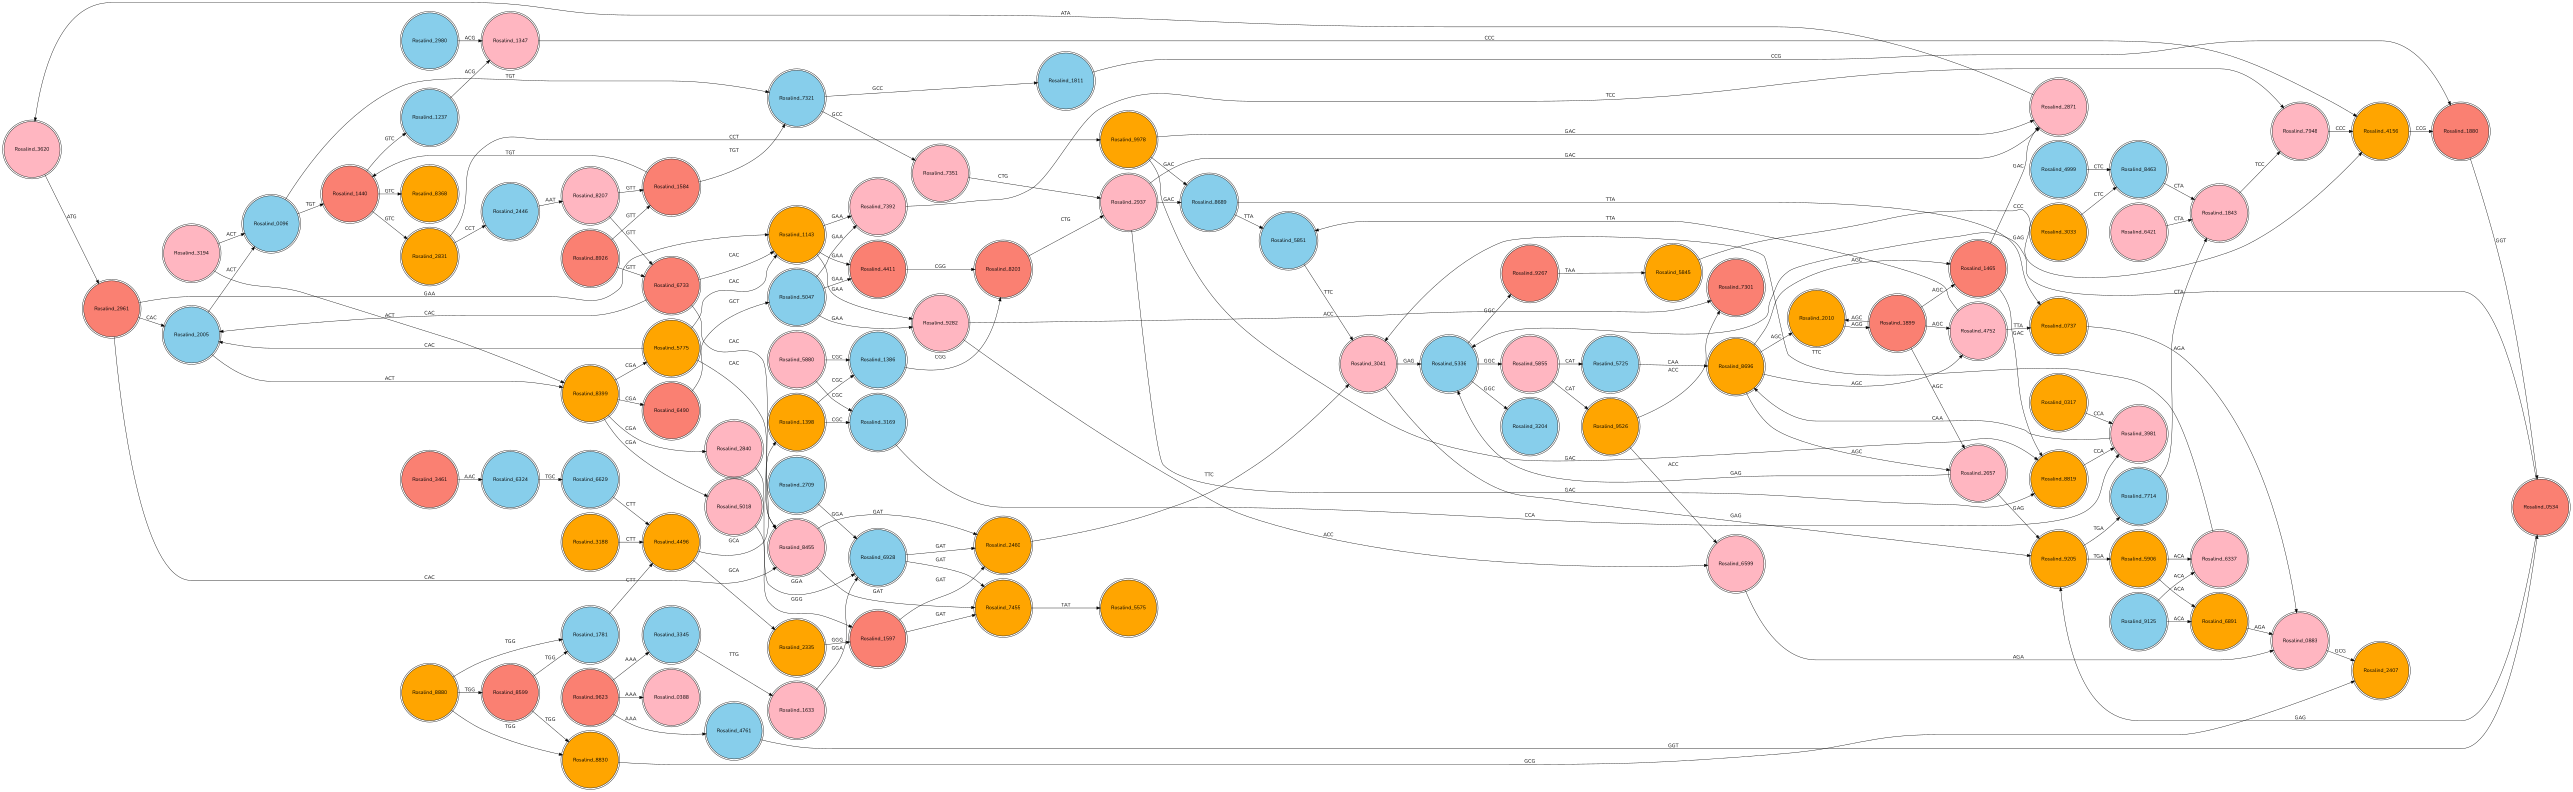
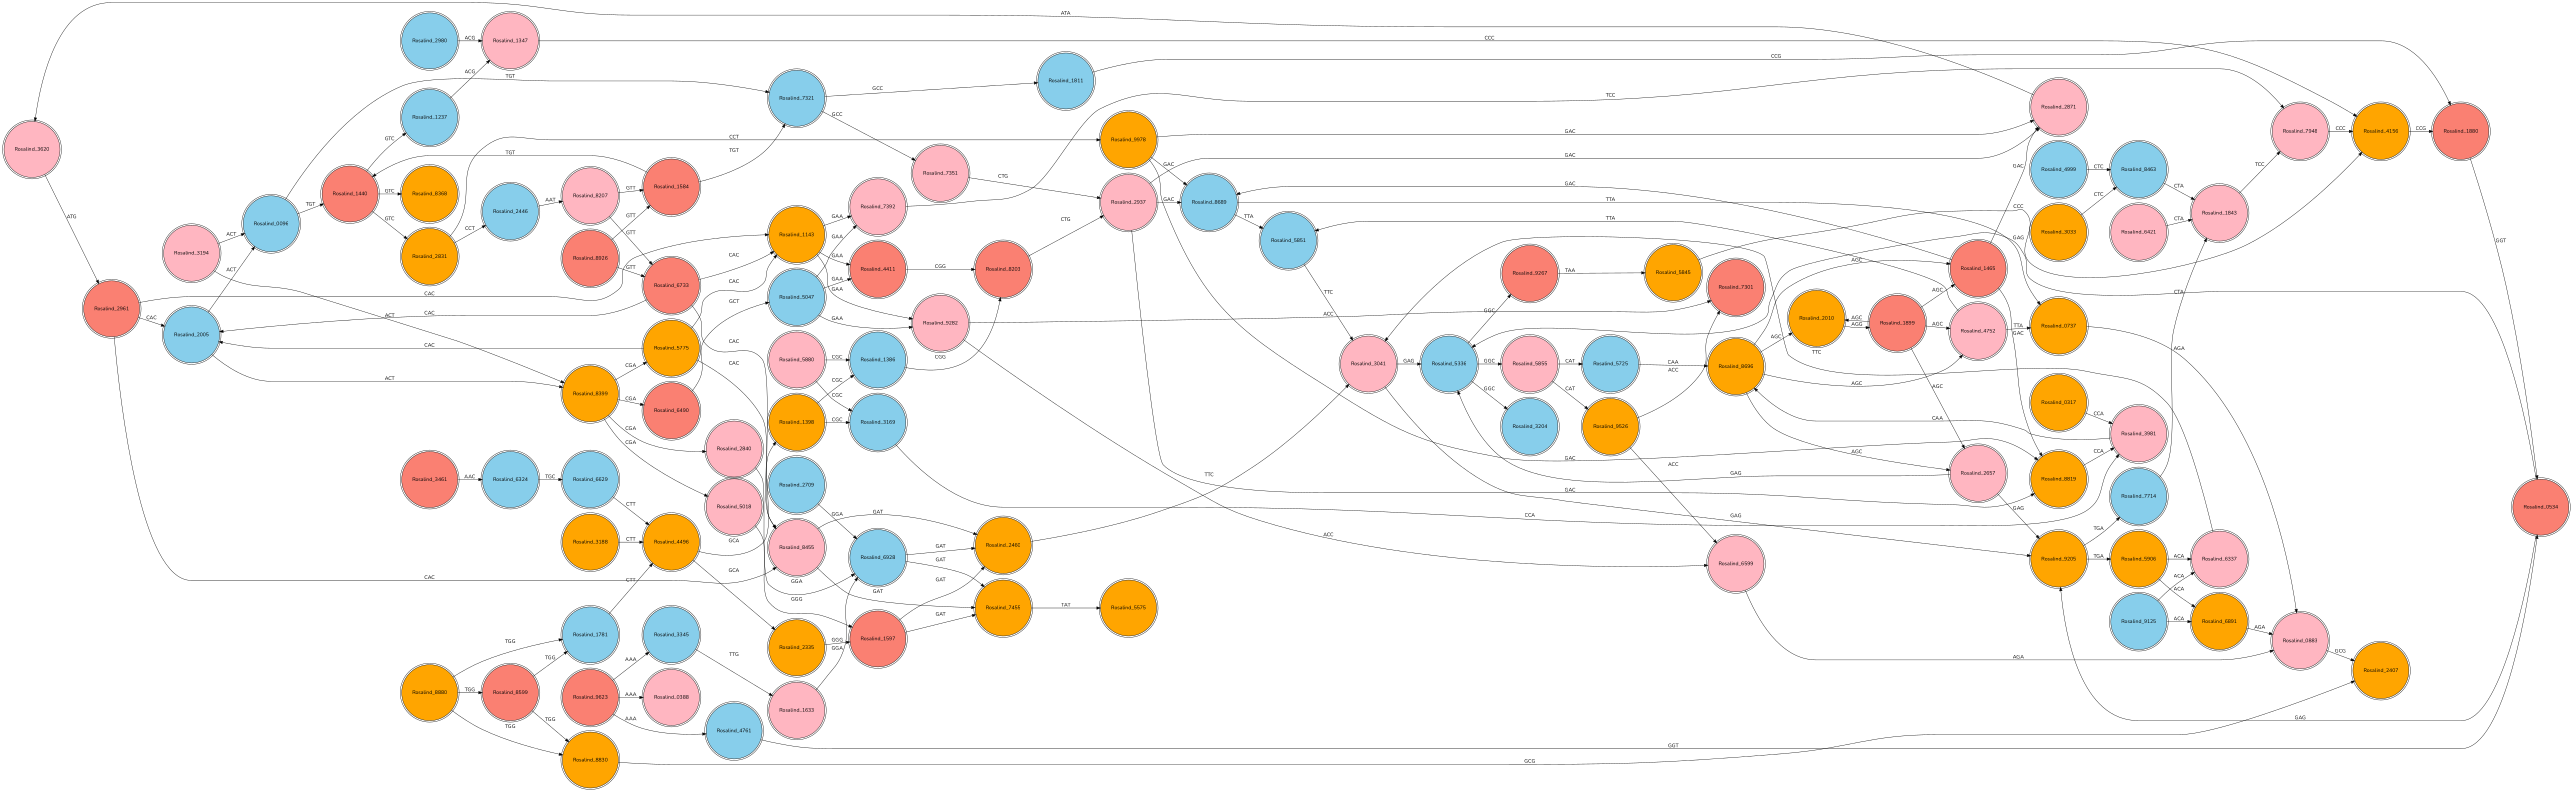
none -> (1600, 188)
(430, 294) -> (430, 294)
